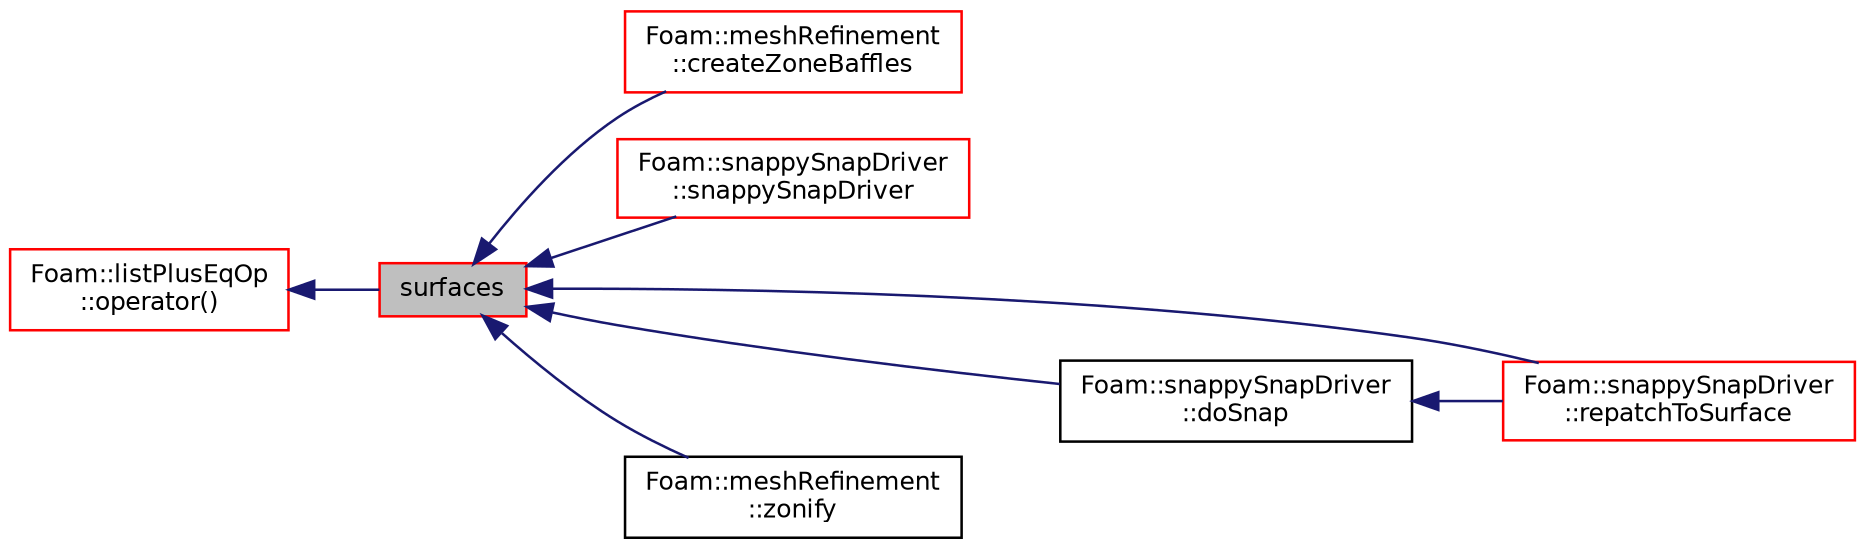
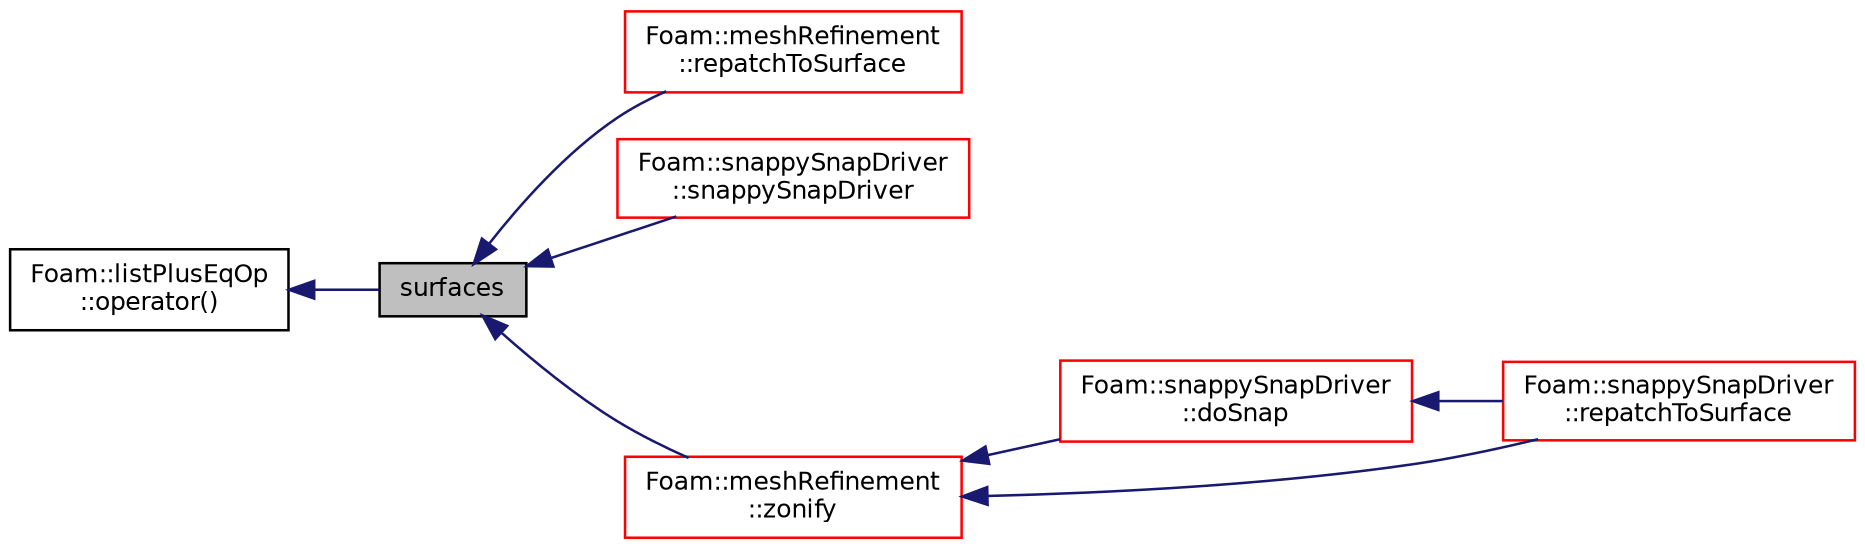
(793, 52) -> (793, 52)
(149, 290) -> (149, 290)
(453, 290) -> (453, 290)
(1048, 302) -> (1264, 481)
(805, 353) -> (1024, 447)
(1236, 401) -> (1236, 401)
(793, 497) -> (793, 497)
